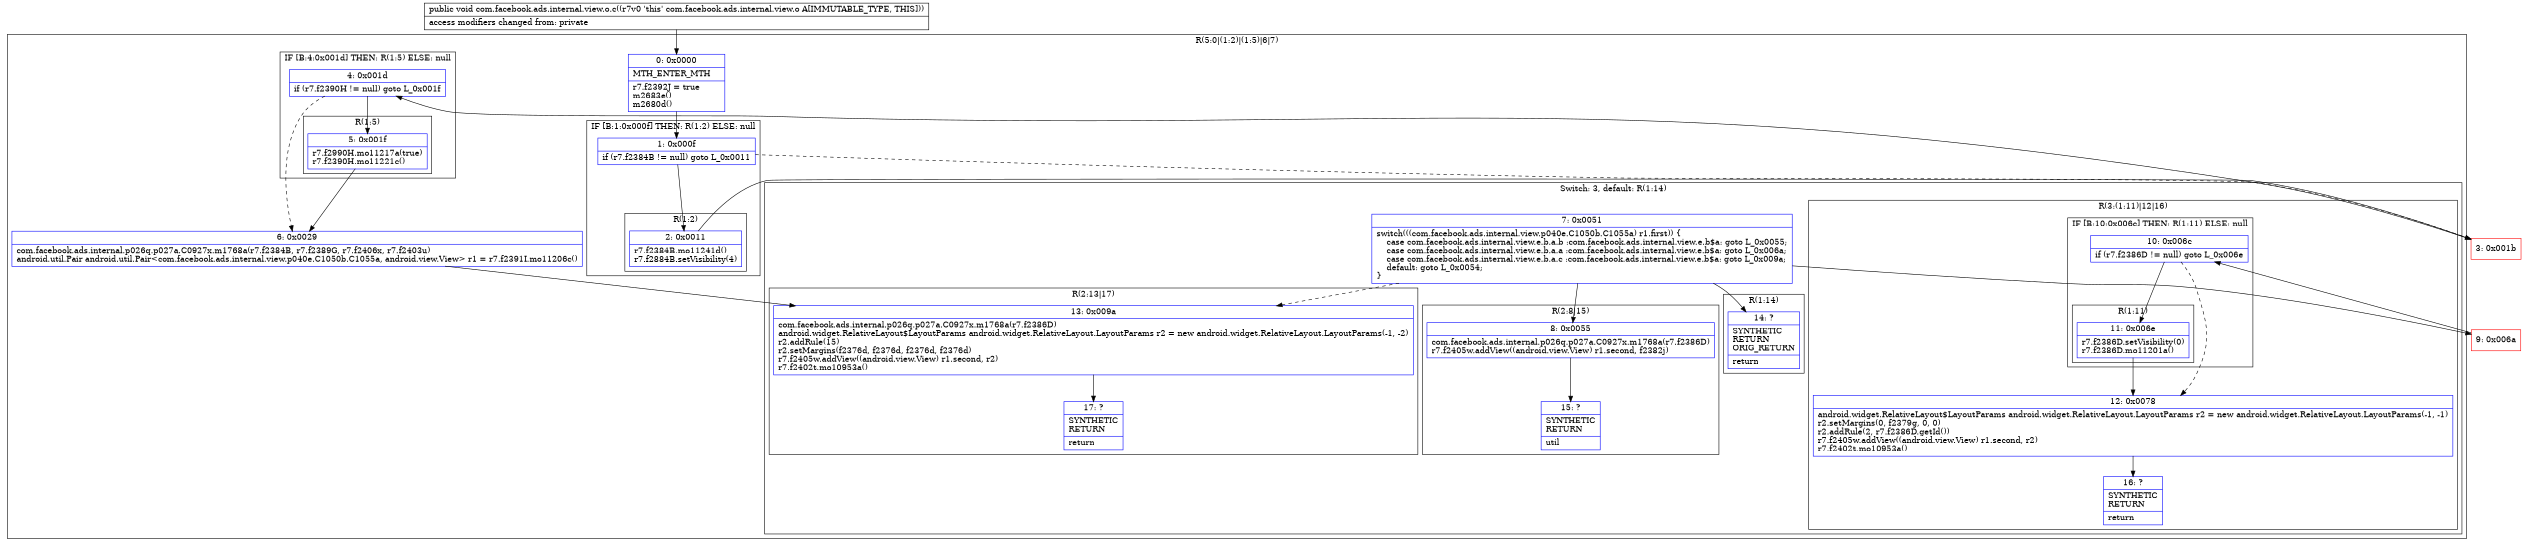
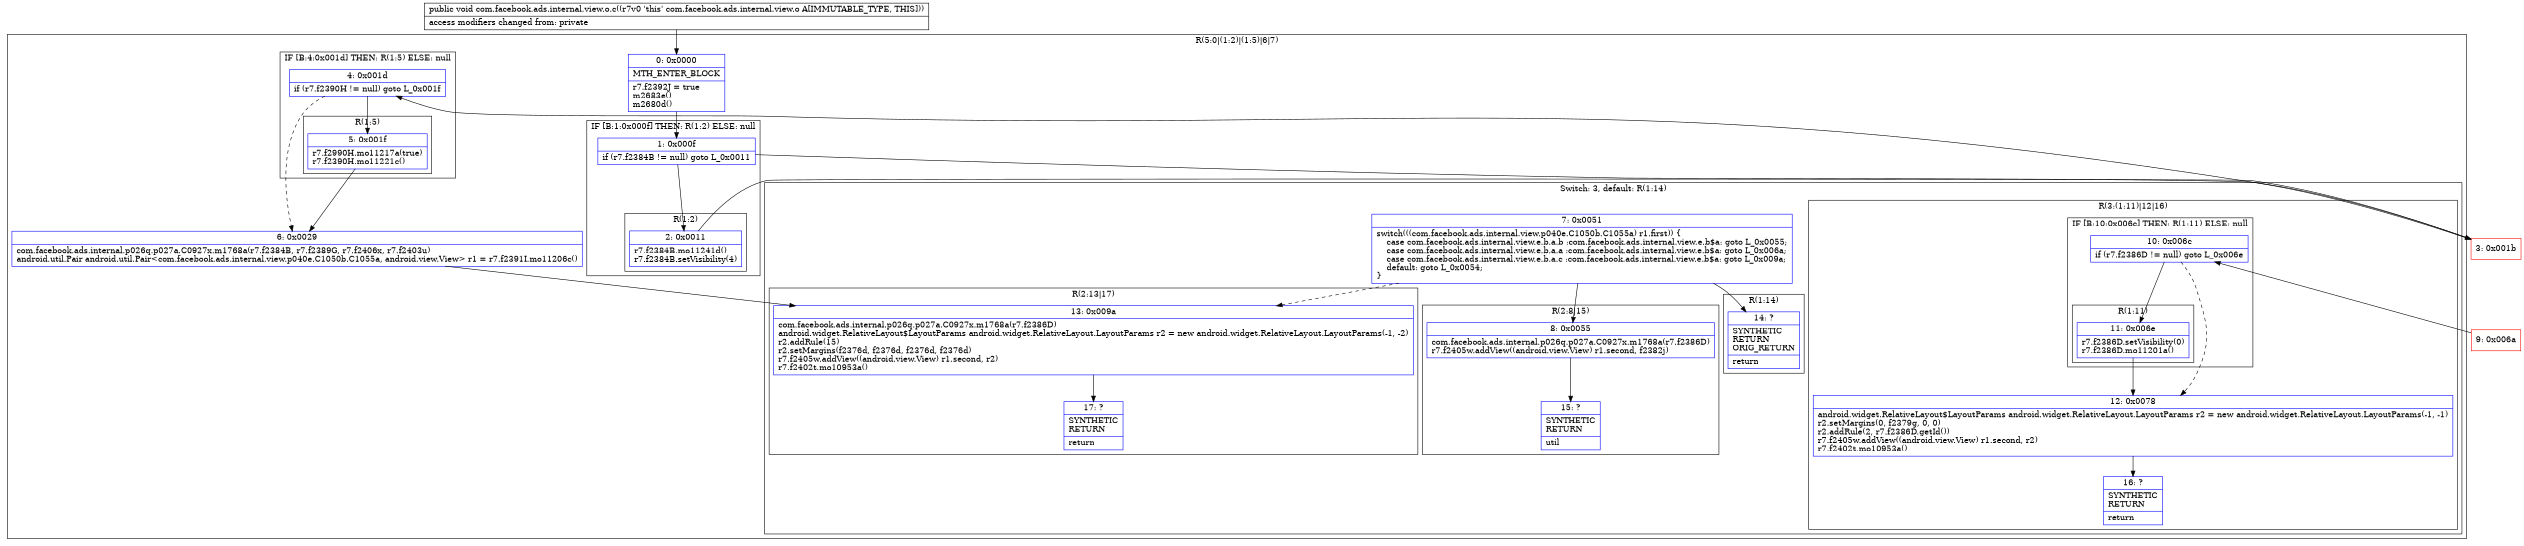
(672, 74) -> (677, 74)
(1485, 175) -> (1485, 175)
(686, 260) -> (686, 260)
(2131, 285) -> none
